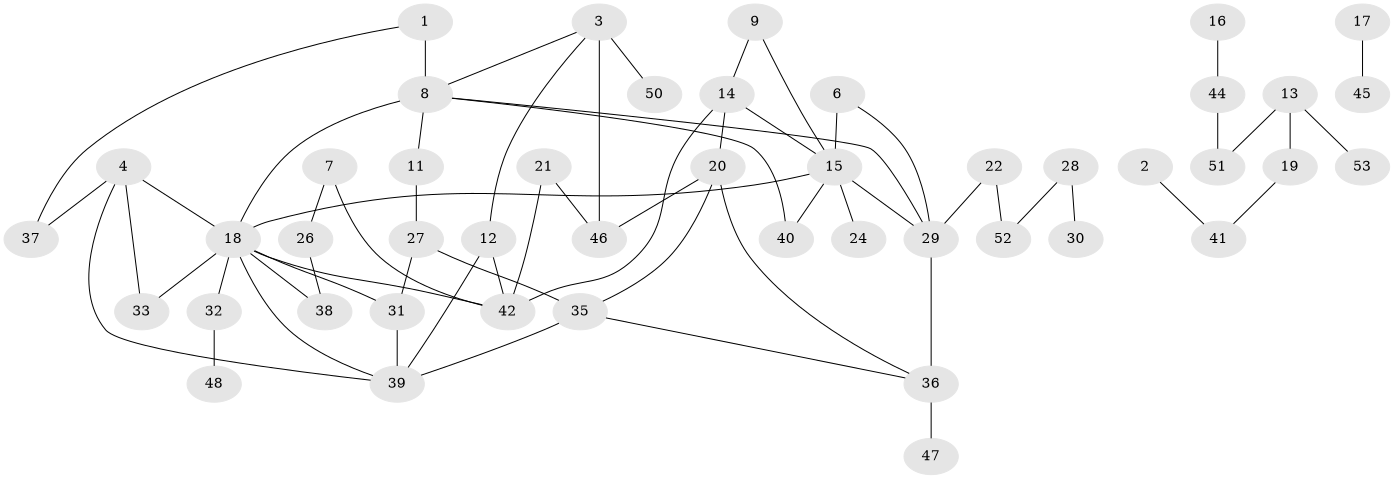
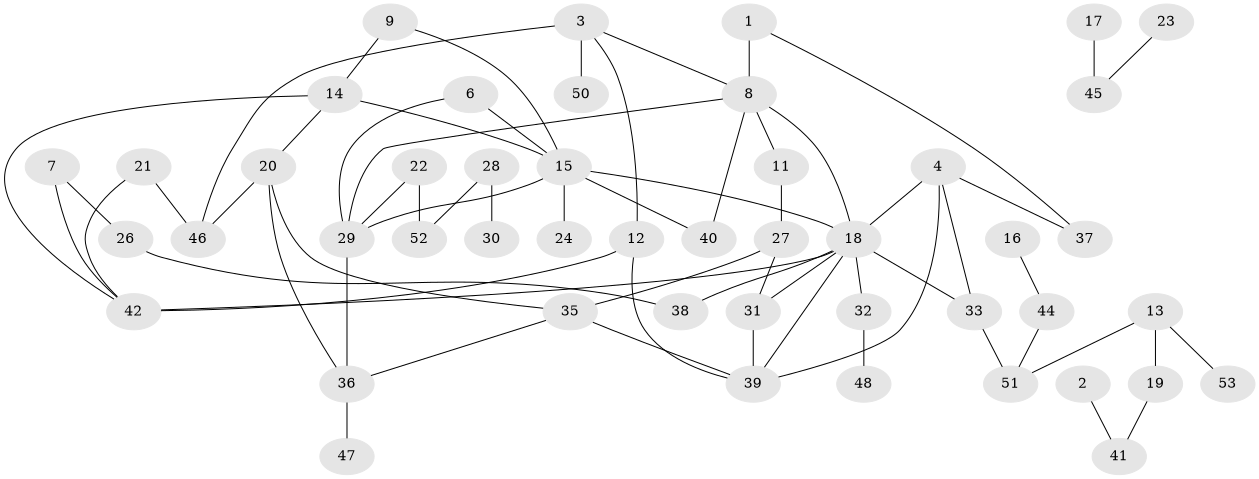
none -> (1167, 22)
none -> (993, 348)
